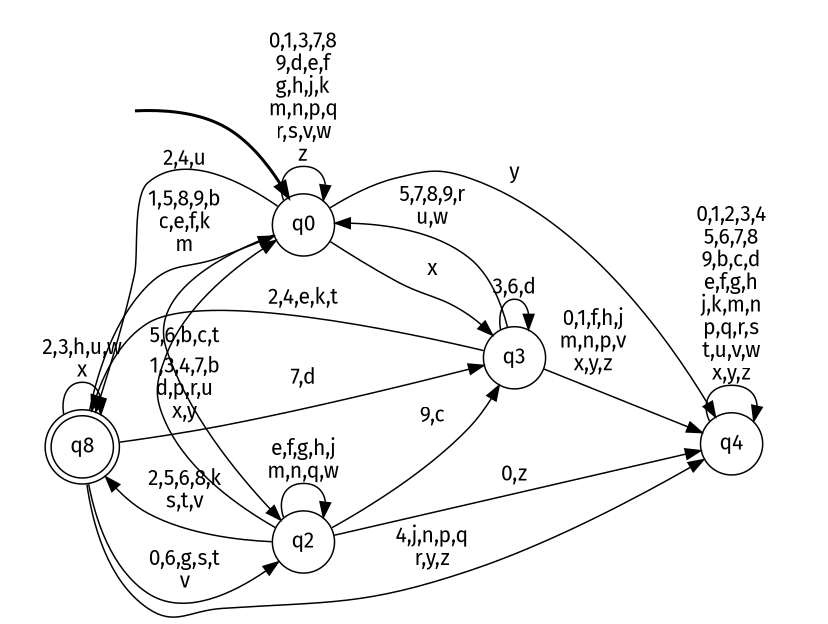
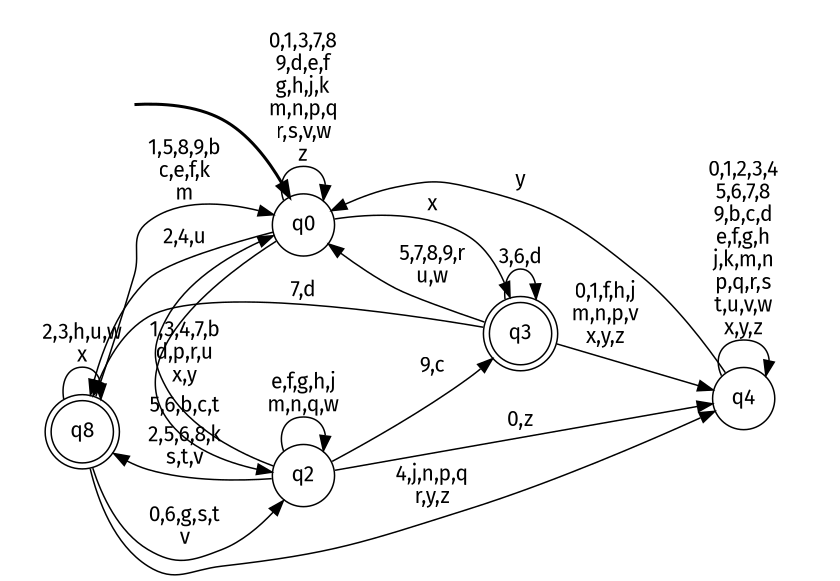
(551, 223) -> (562, 219)
(303, 298) -> (303, 291)
(515, 358) -> (521, 334)
(295, 411) -> none
